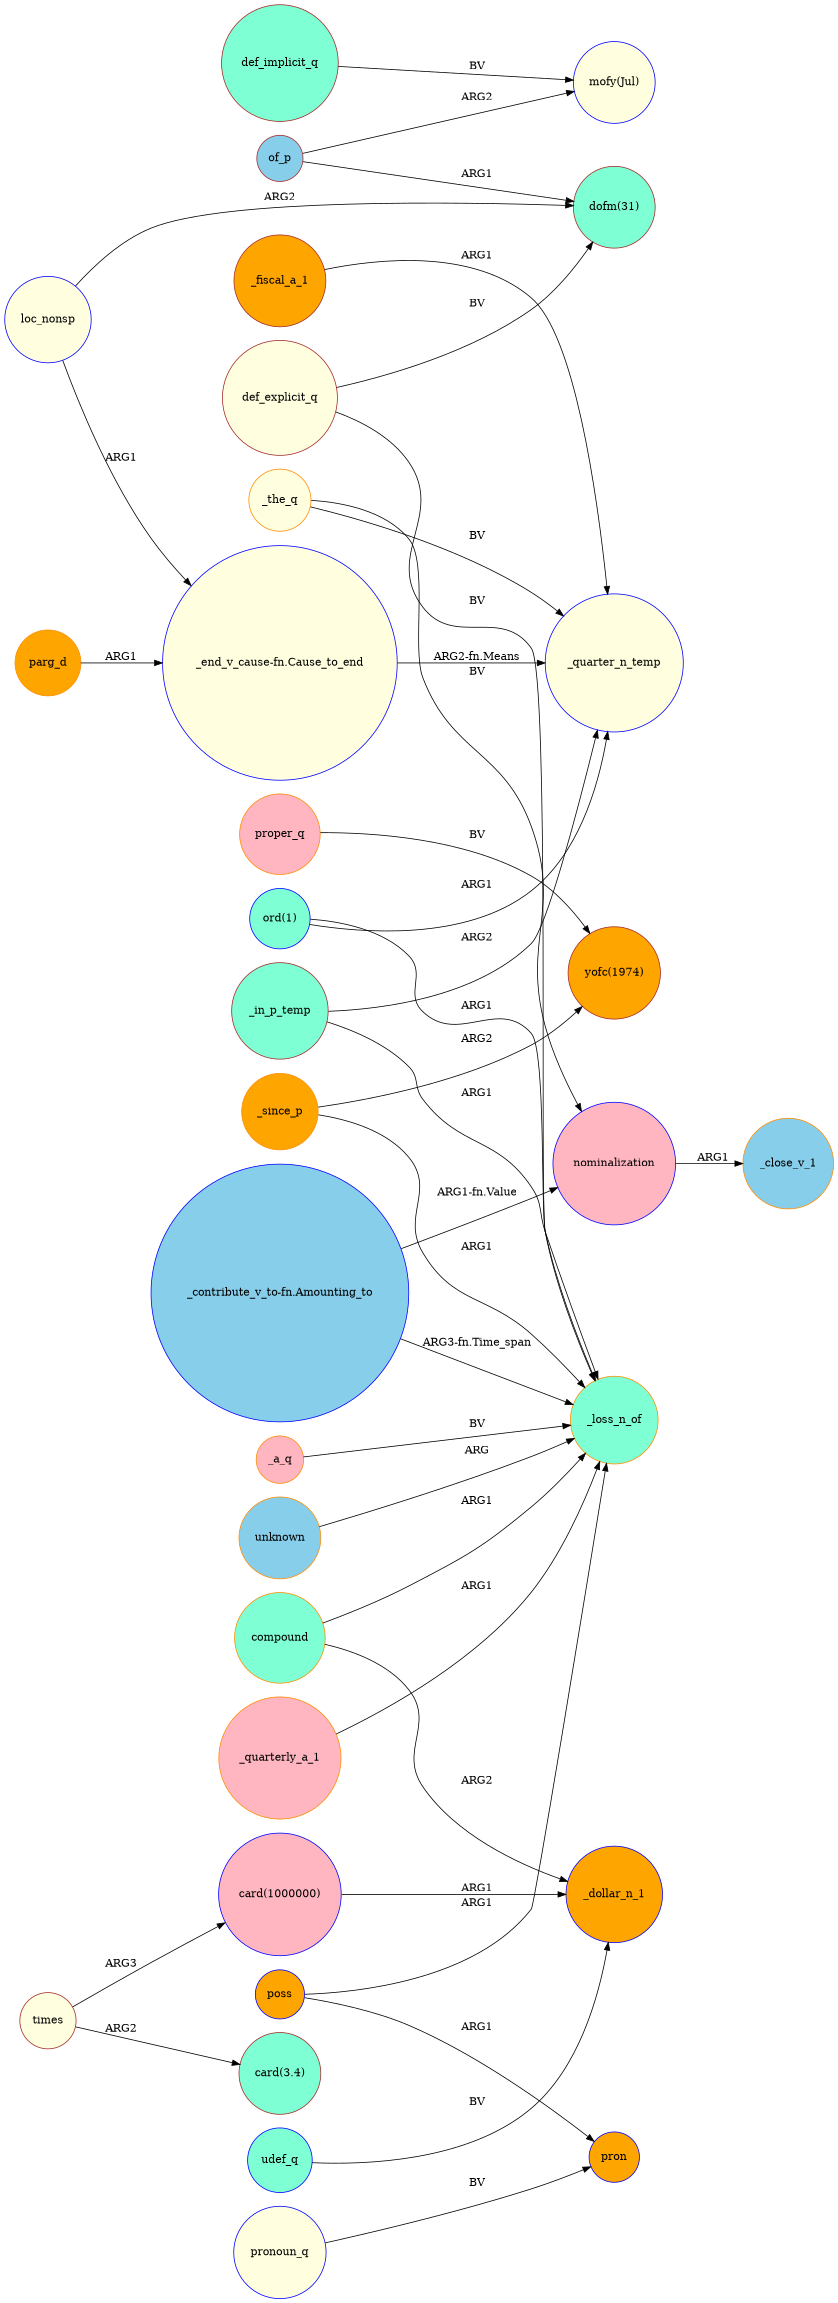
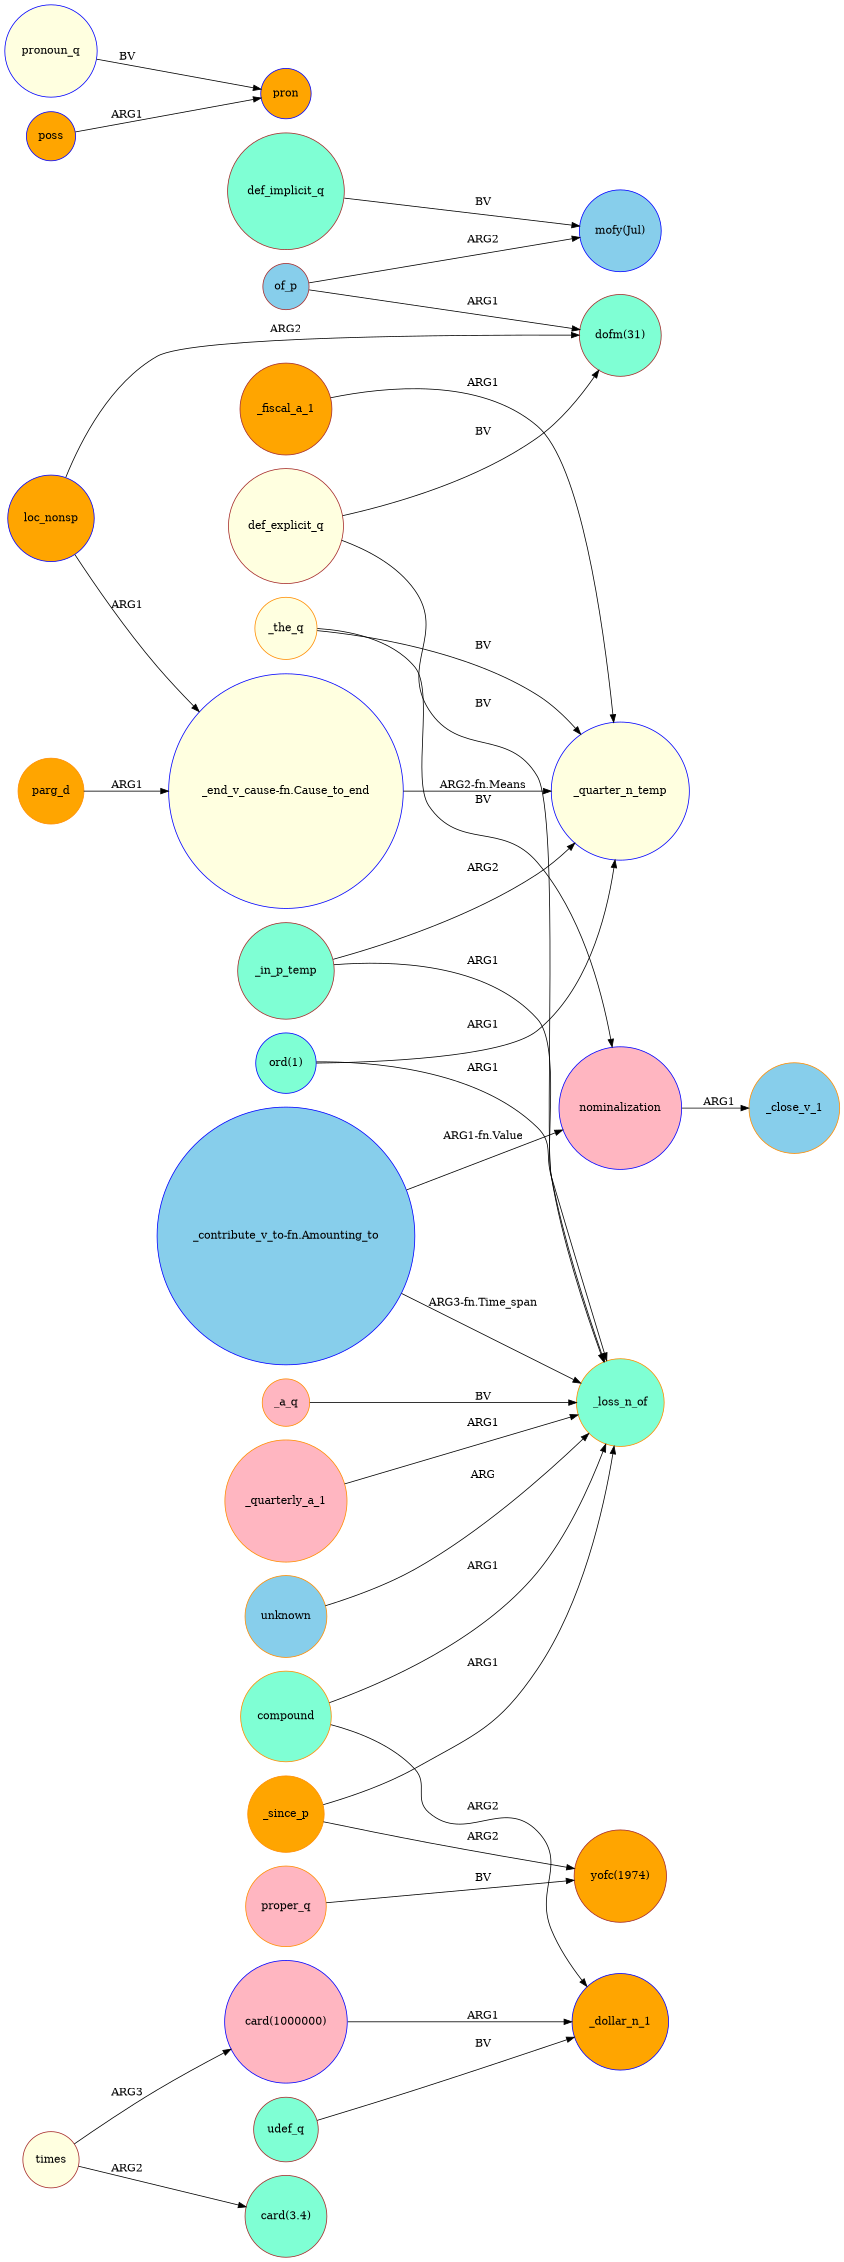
(614, 82) -> (620, 231)
(48, 320) -> (51, 518)
(549, 1813) -> none
(280, 2160) -> (286, 2130)
